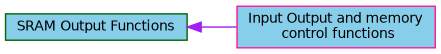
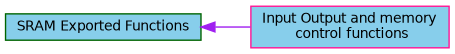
(96, 27) -> (103, 27)
